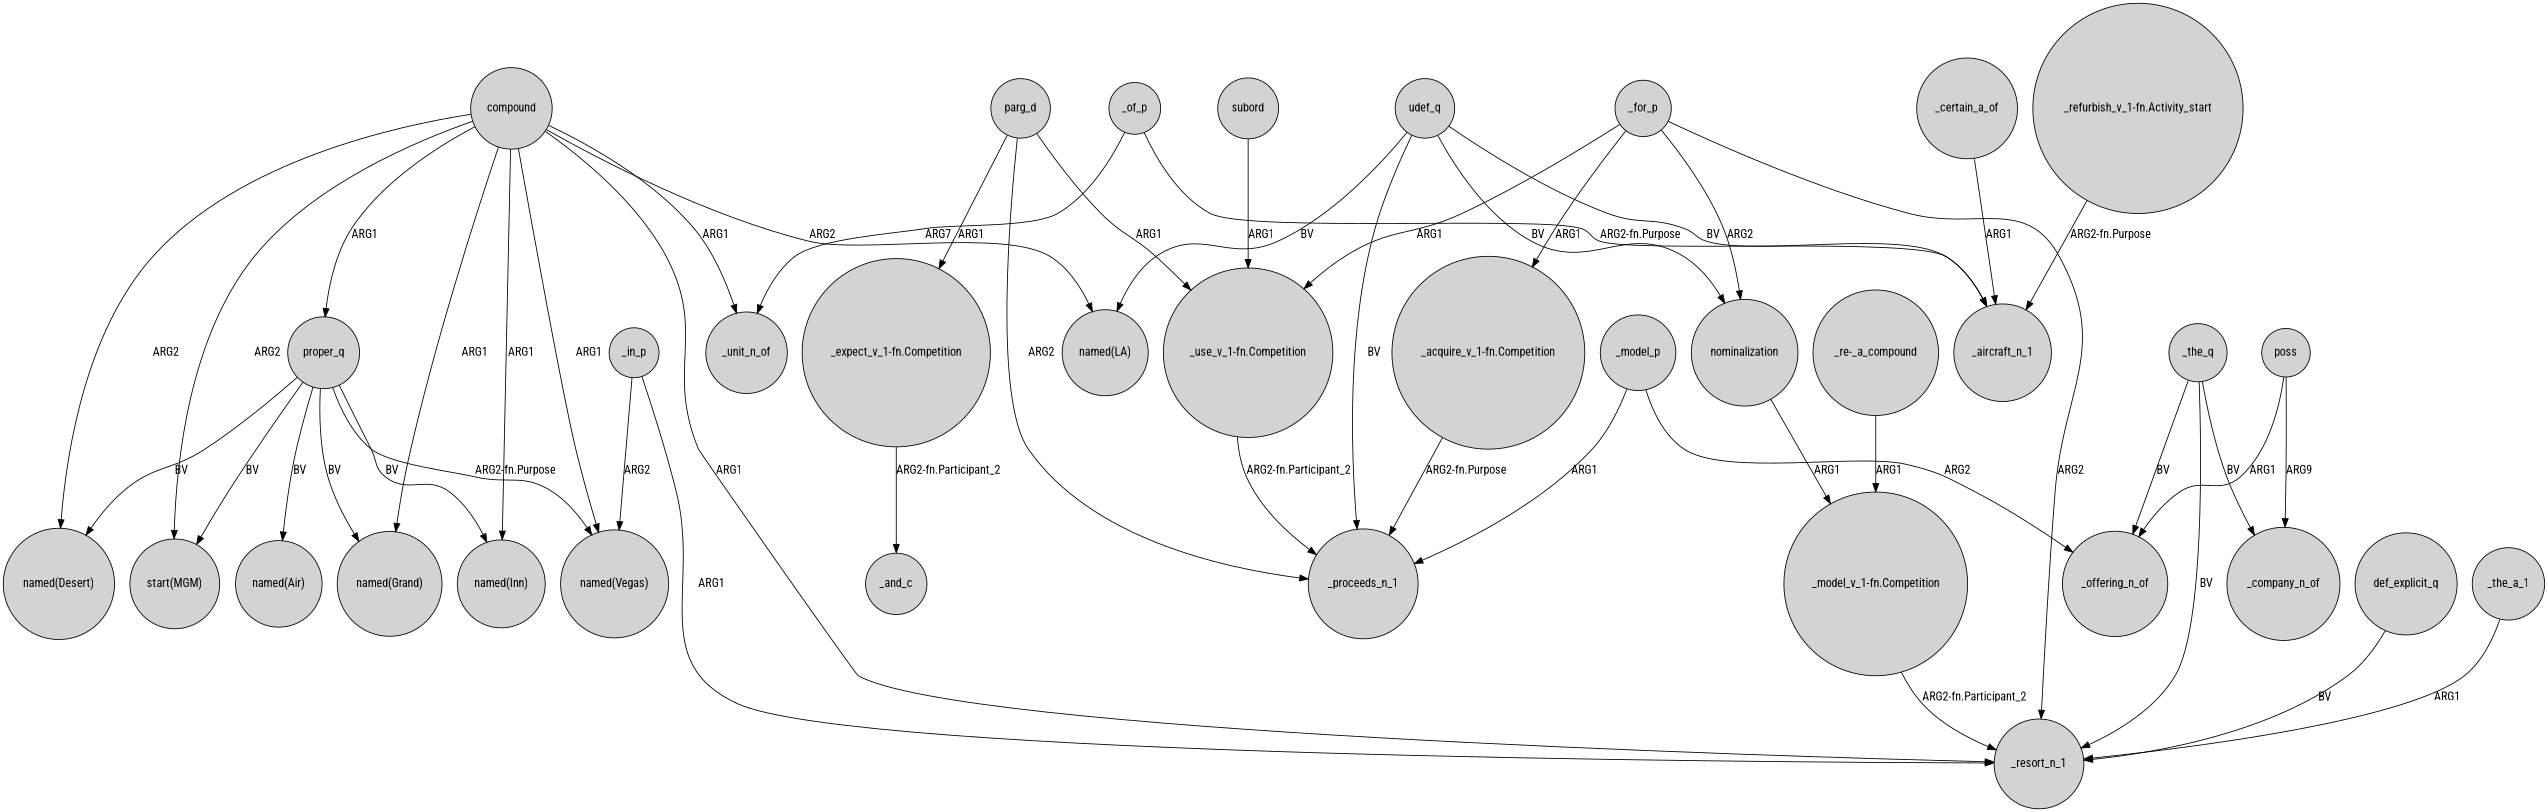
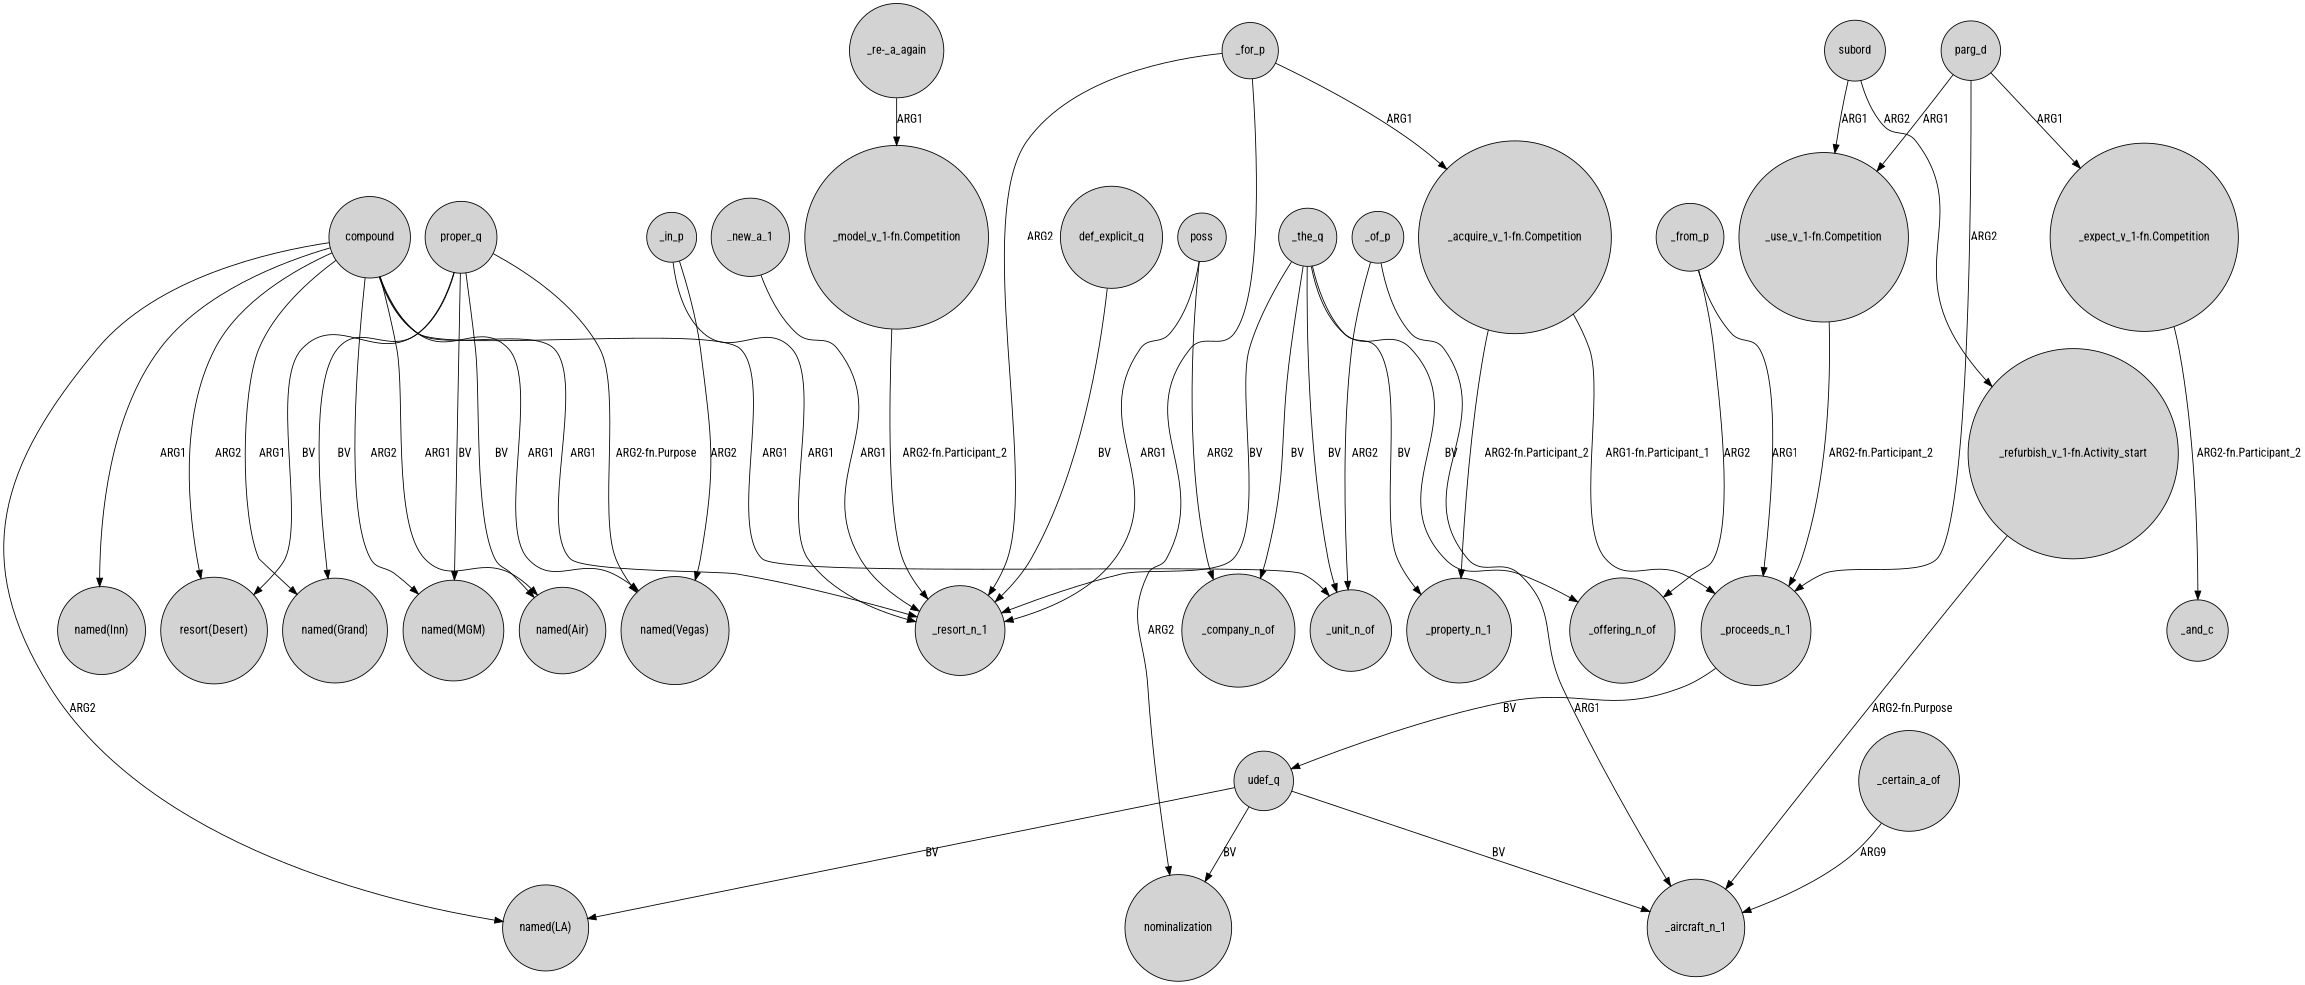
(376, 199) -> (403, 477)
(1468, 211) -> none
none -> (1939, 221)
(938, 235) -> (1365, 454)
(1641, 235) -> (1587, 709)
(1999, 235) -> (1873, 853)
(1358, 324) -> (1506, 702)
(1638, 353) -> (1690, 237)
(1876, 353) -> (897, 51)
none -> (1312, 426)
(1799, 448) -> none
(1466, 471) -> (1658, 454)
(2299, 471) -> (1220, 454)
(2238, 478) -> (1129, 458)
(393, 482) -> none
(59, 584) -> (214, 631)
(175, 584) -> (453, 631)
(2508, 584) -> (750, 237)
none -> (1459, 631)
